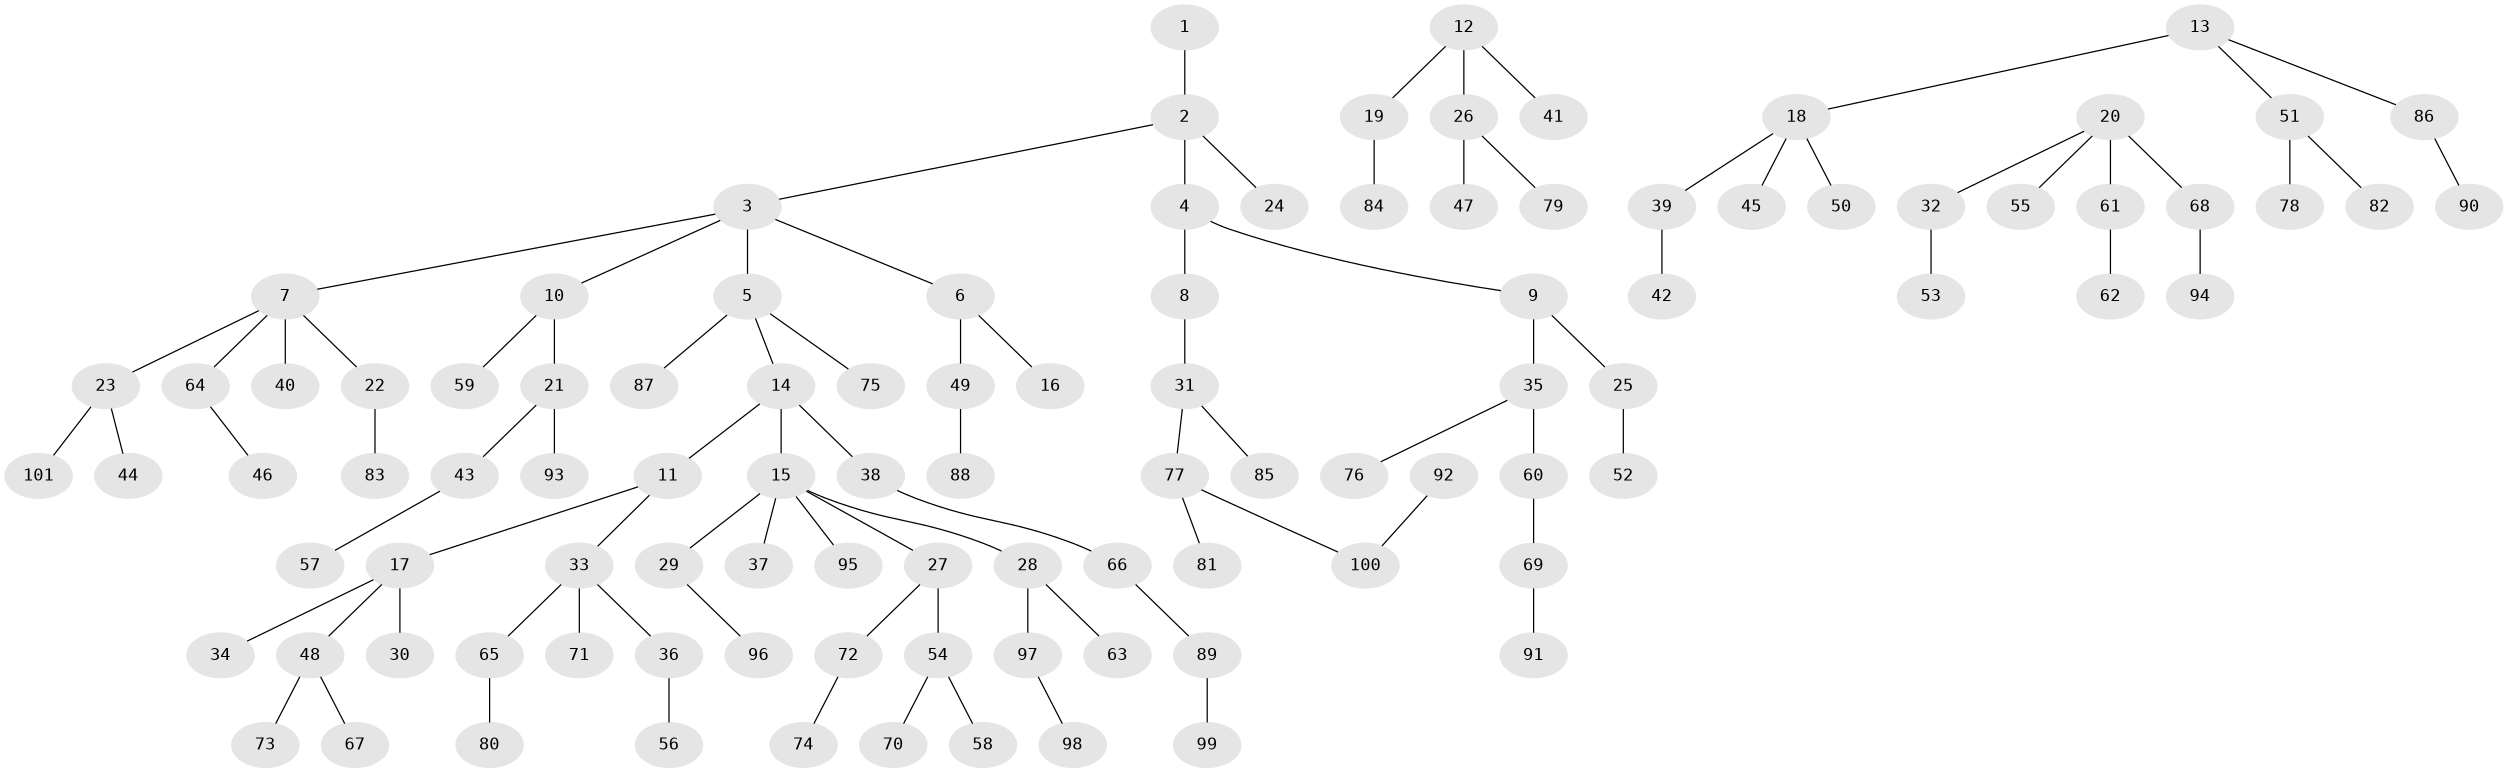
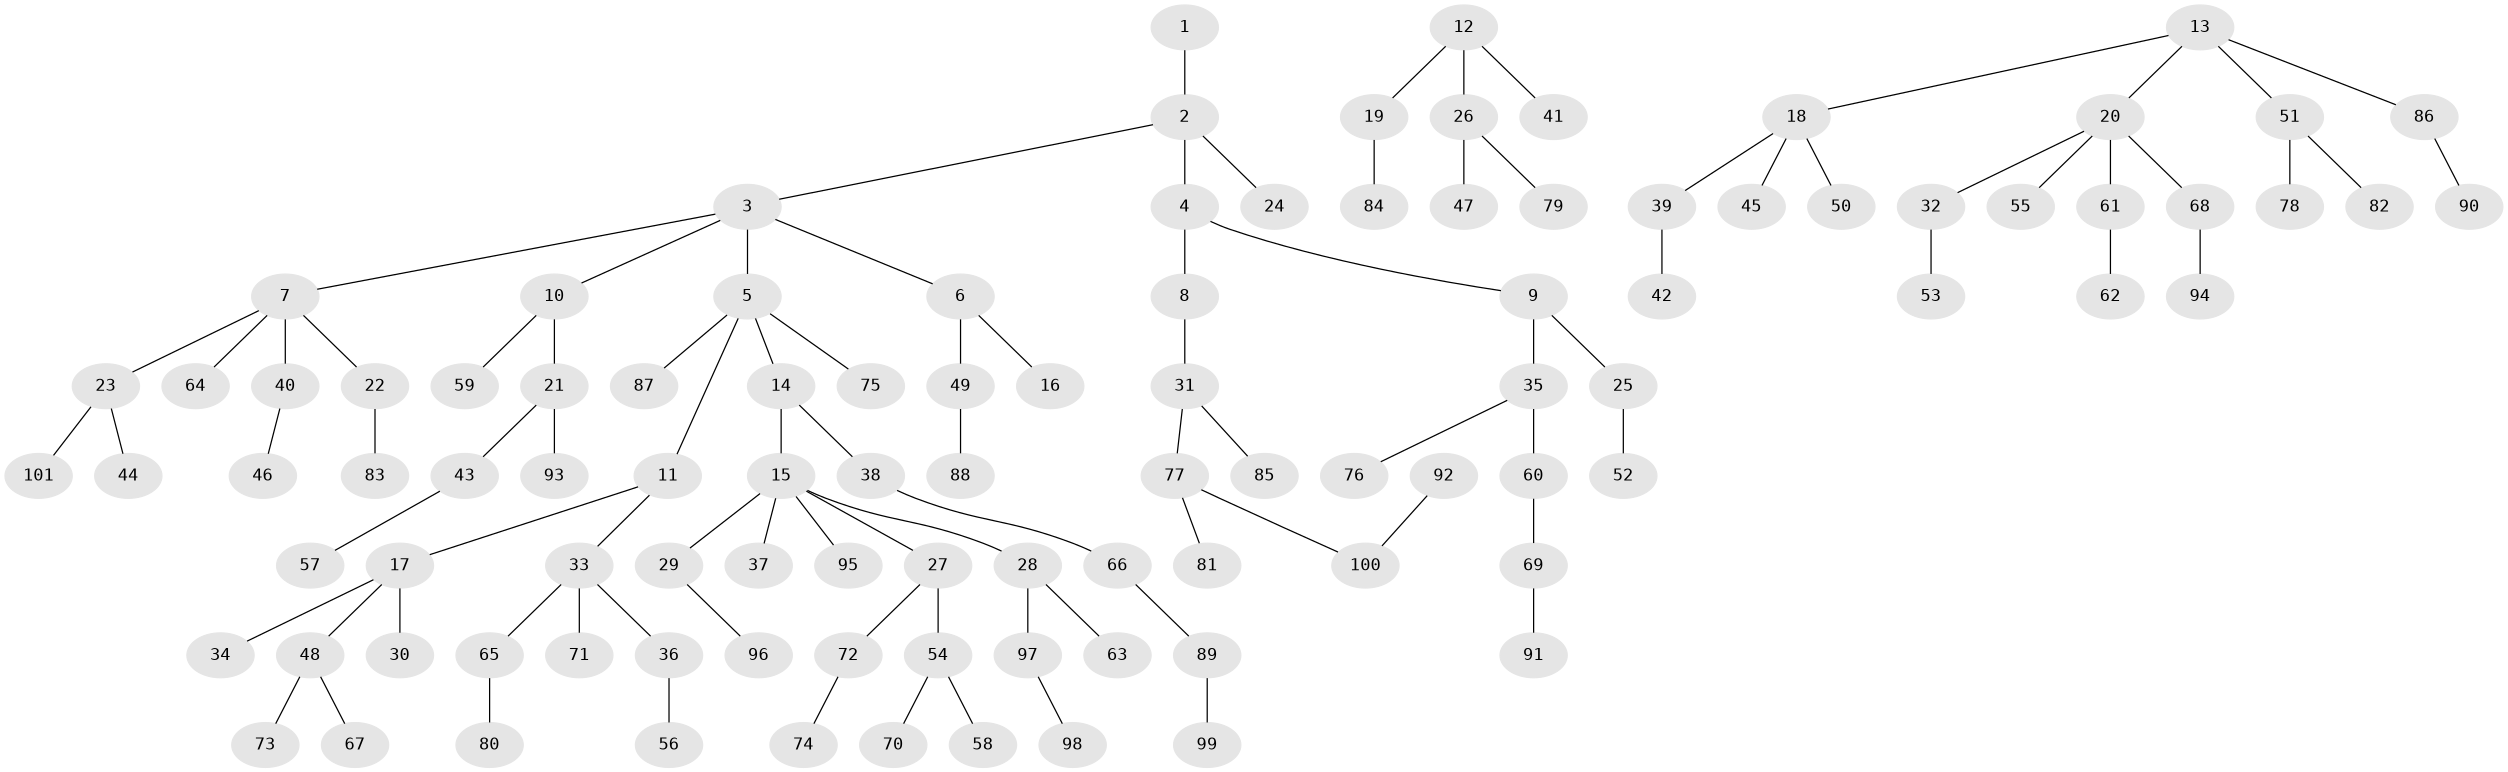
none -> (2155, 72)
(229, 431) -> (274, 431)
(724, 431) -> (708, 386)
